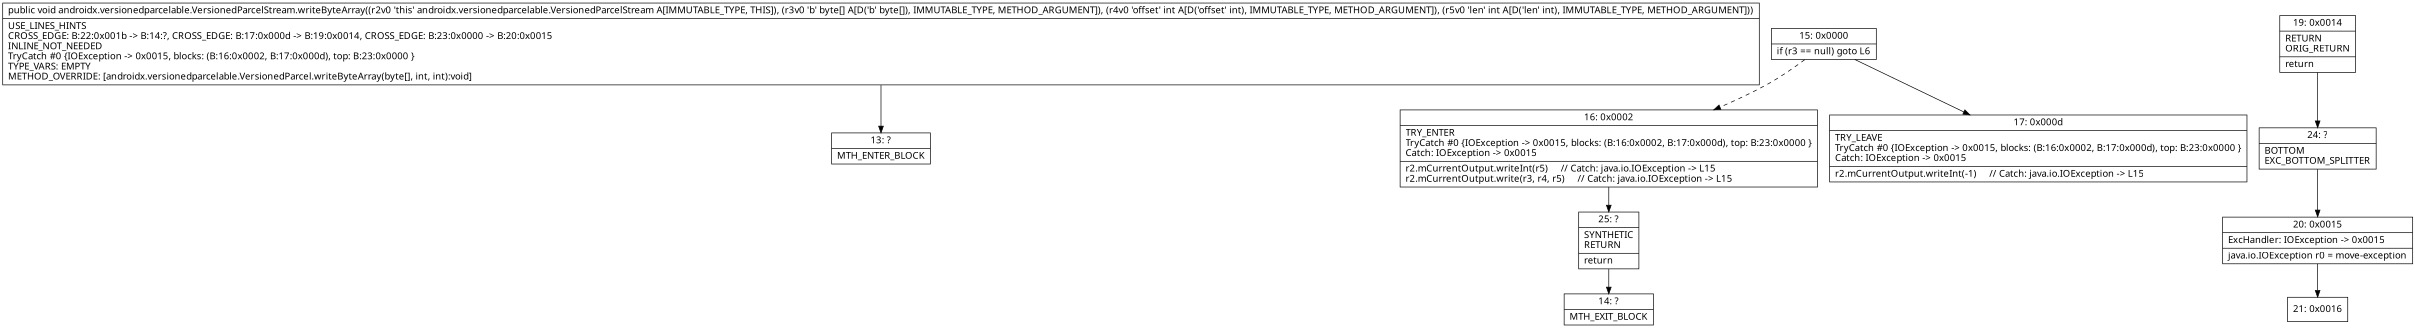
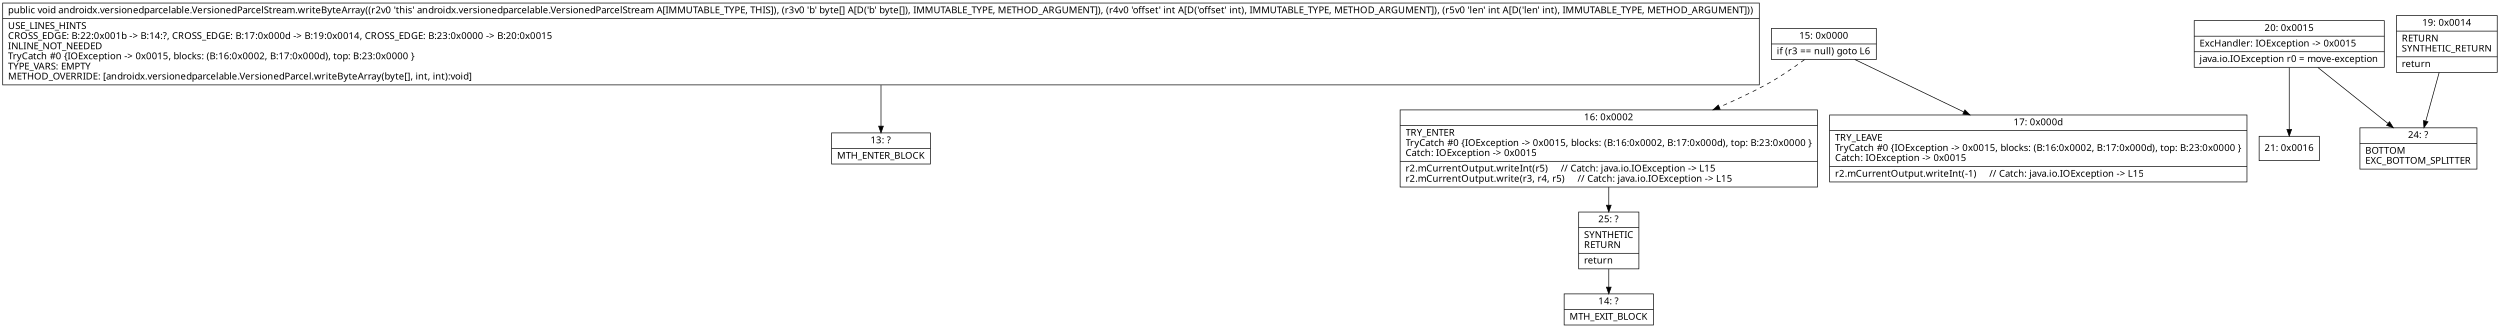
(2318, 49) -> (2447, 49)
(2318, 190) -> (2353, 95)
